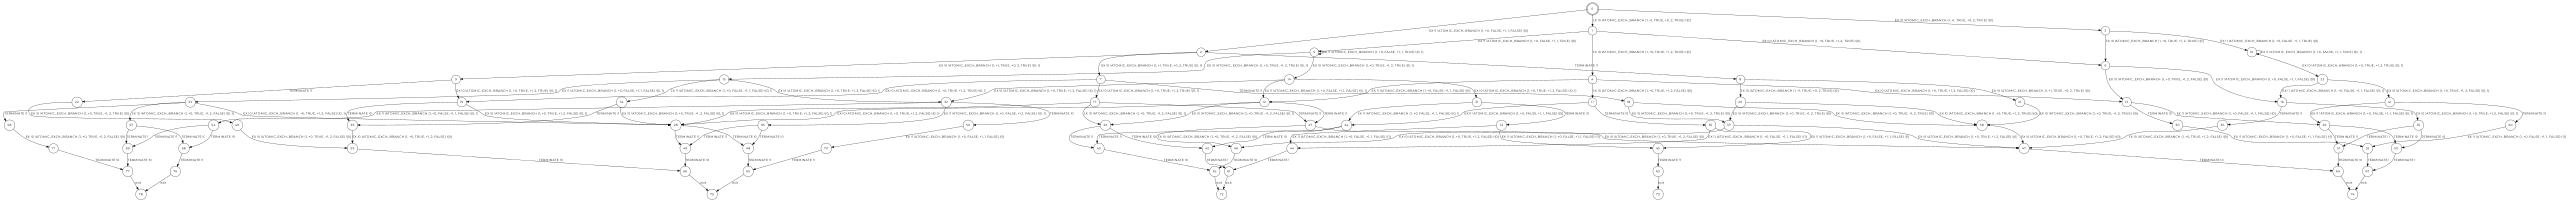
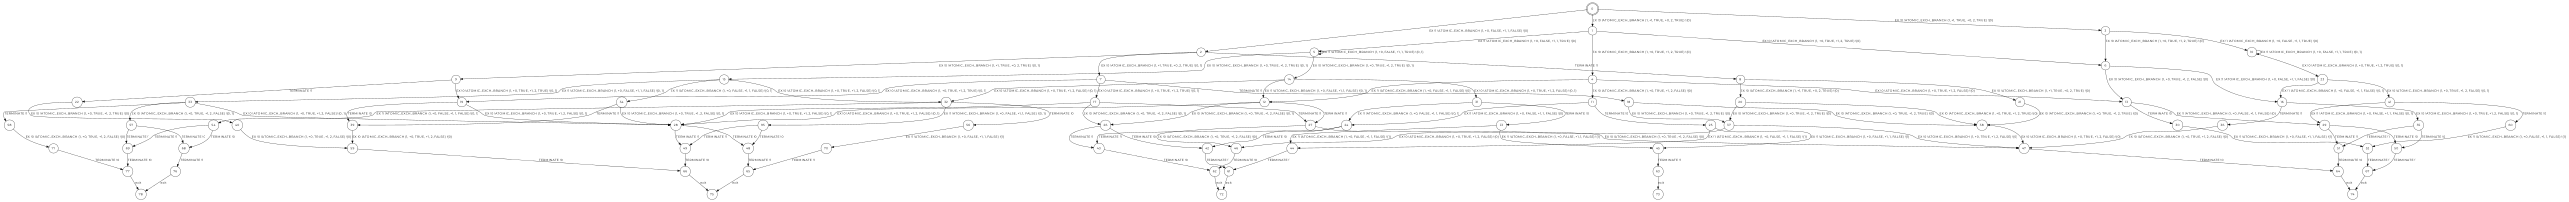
(1711, 125) -> (1711, 125)
